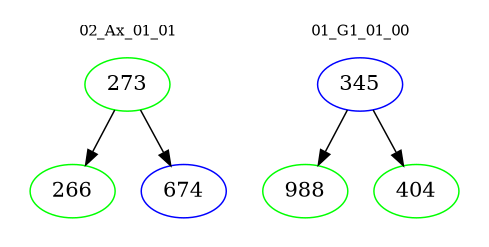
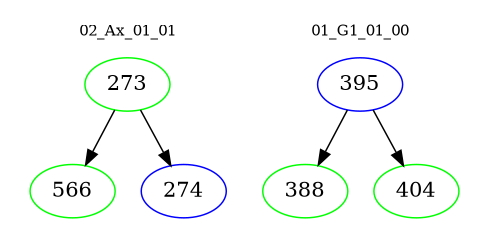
(360, 84) -> (360, 84)
(73, 191) -> (73, 191)
(184, 191) -> (184, 191)
(305, 191) -> (305, 191)
